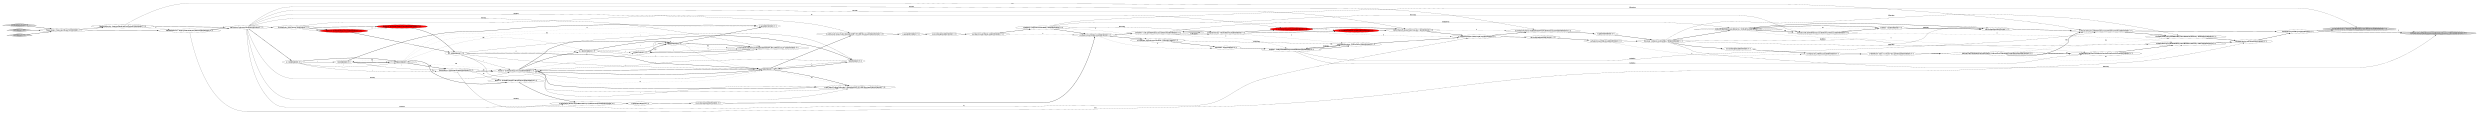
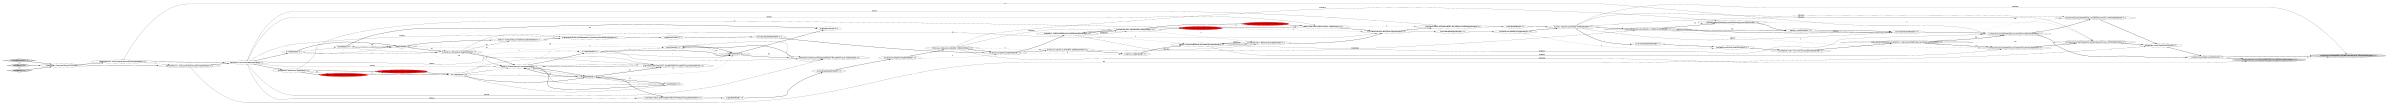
(717, 61) -> (669, 74)
